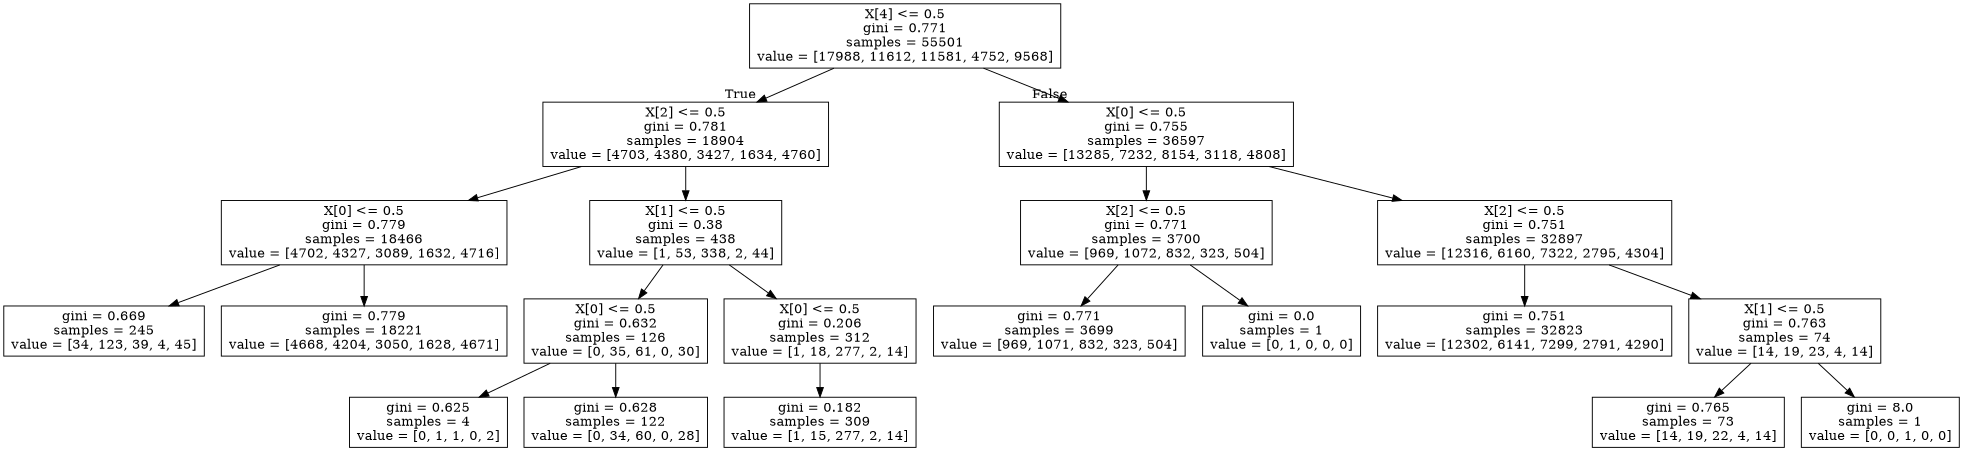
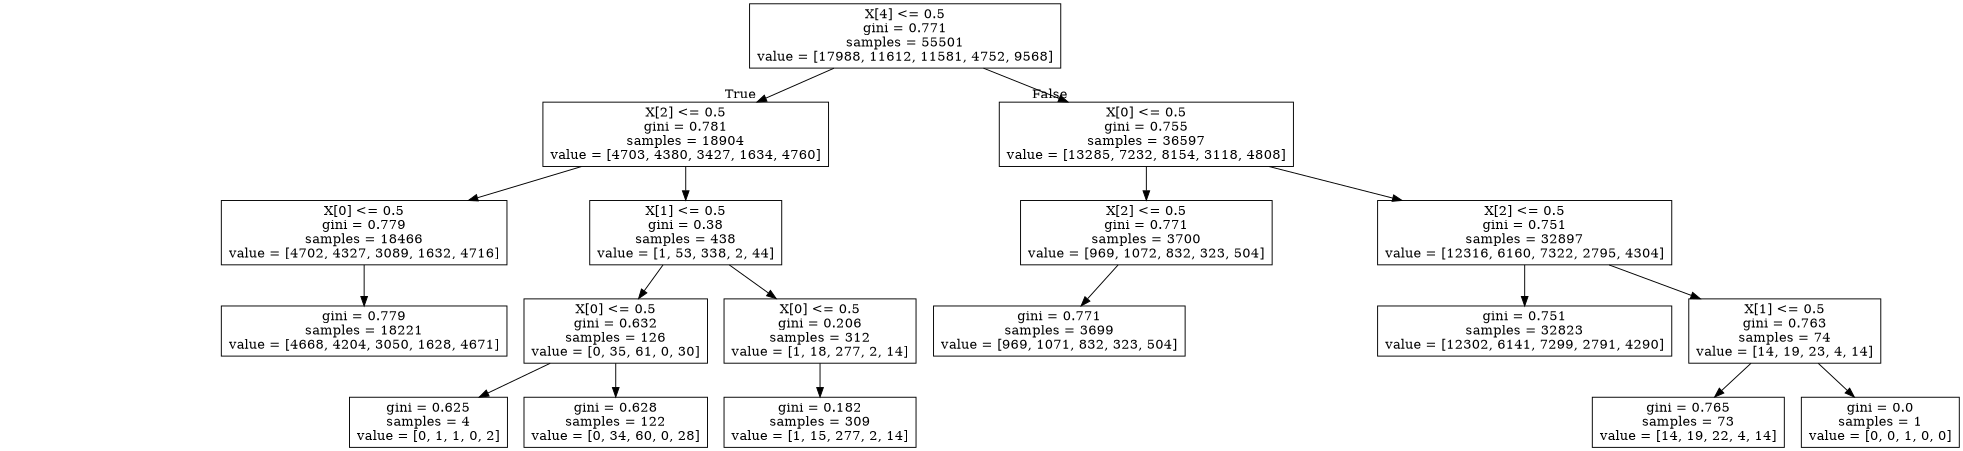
(104, 331) -> none
(1282, 331) -> none
(1880, 422) -> (1880, 422)
